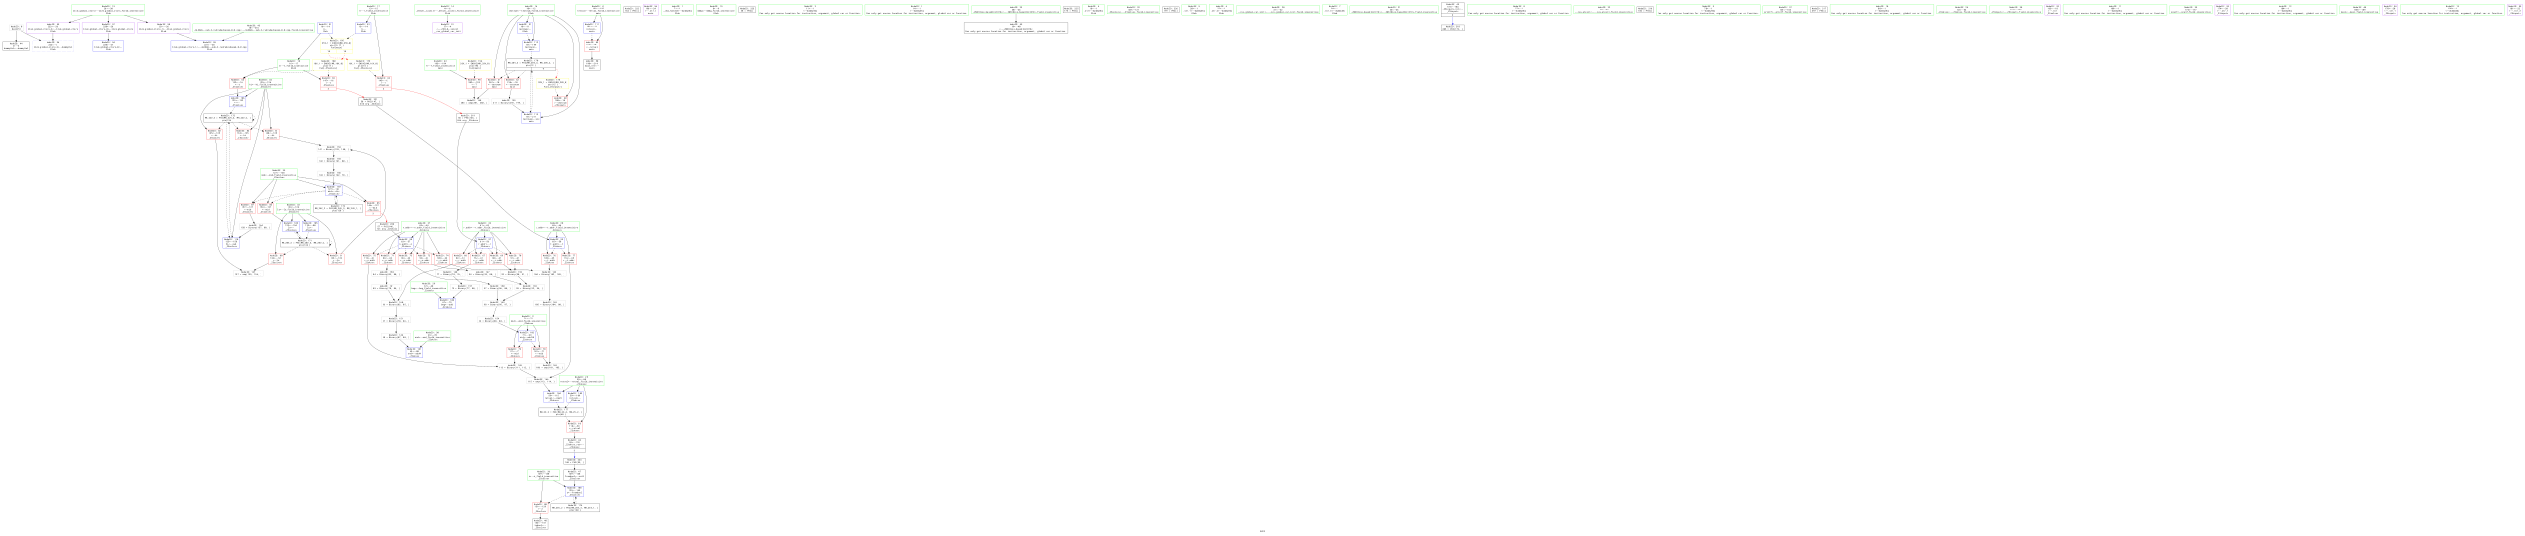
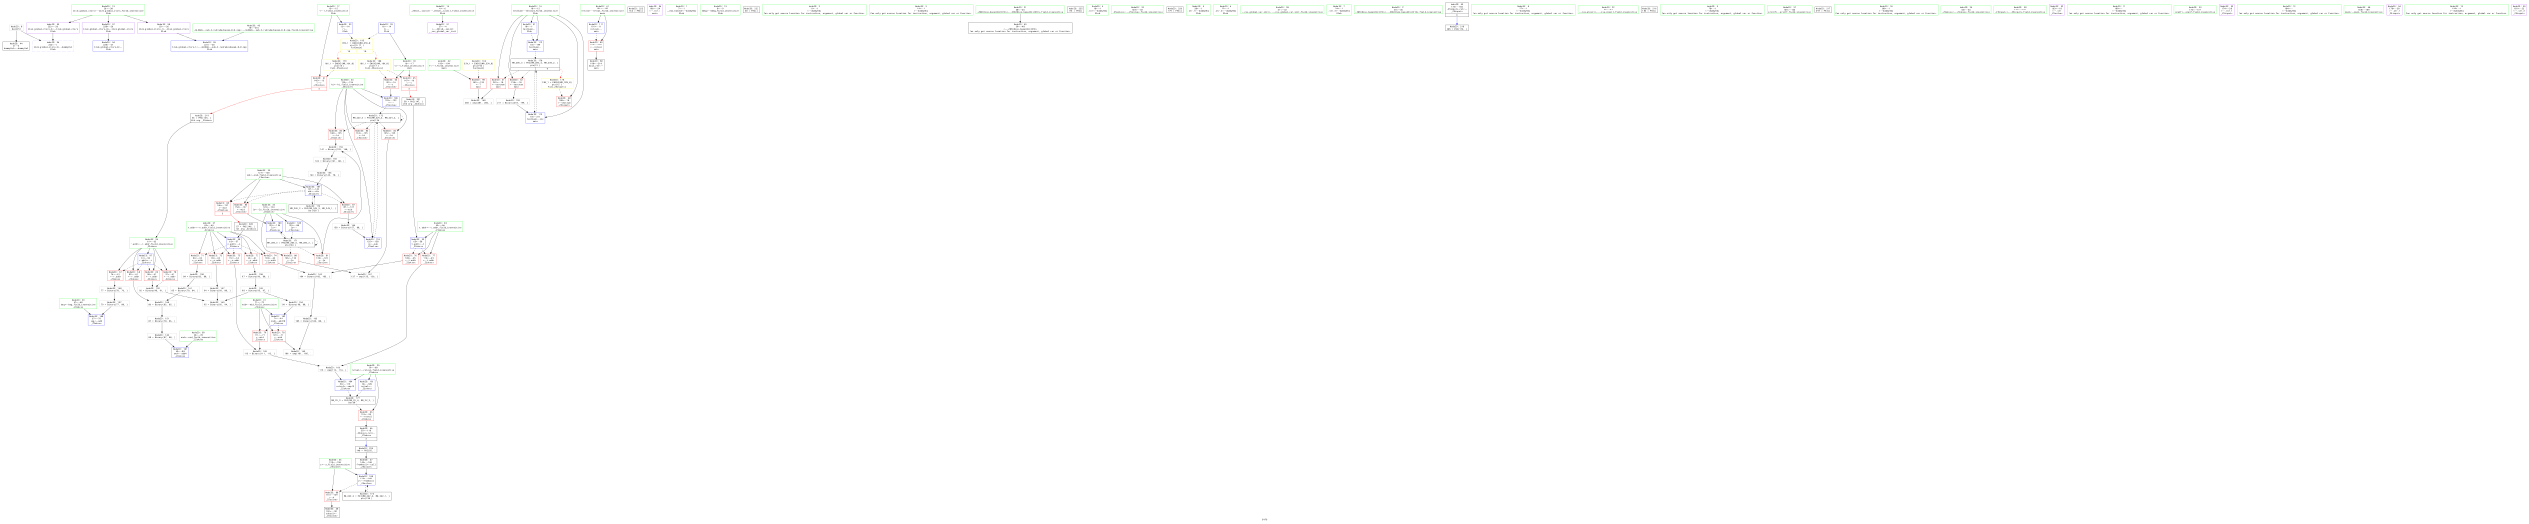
(458, 186) -> (167, 175)
(514, 295) -> (238, 296)
